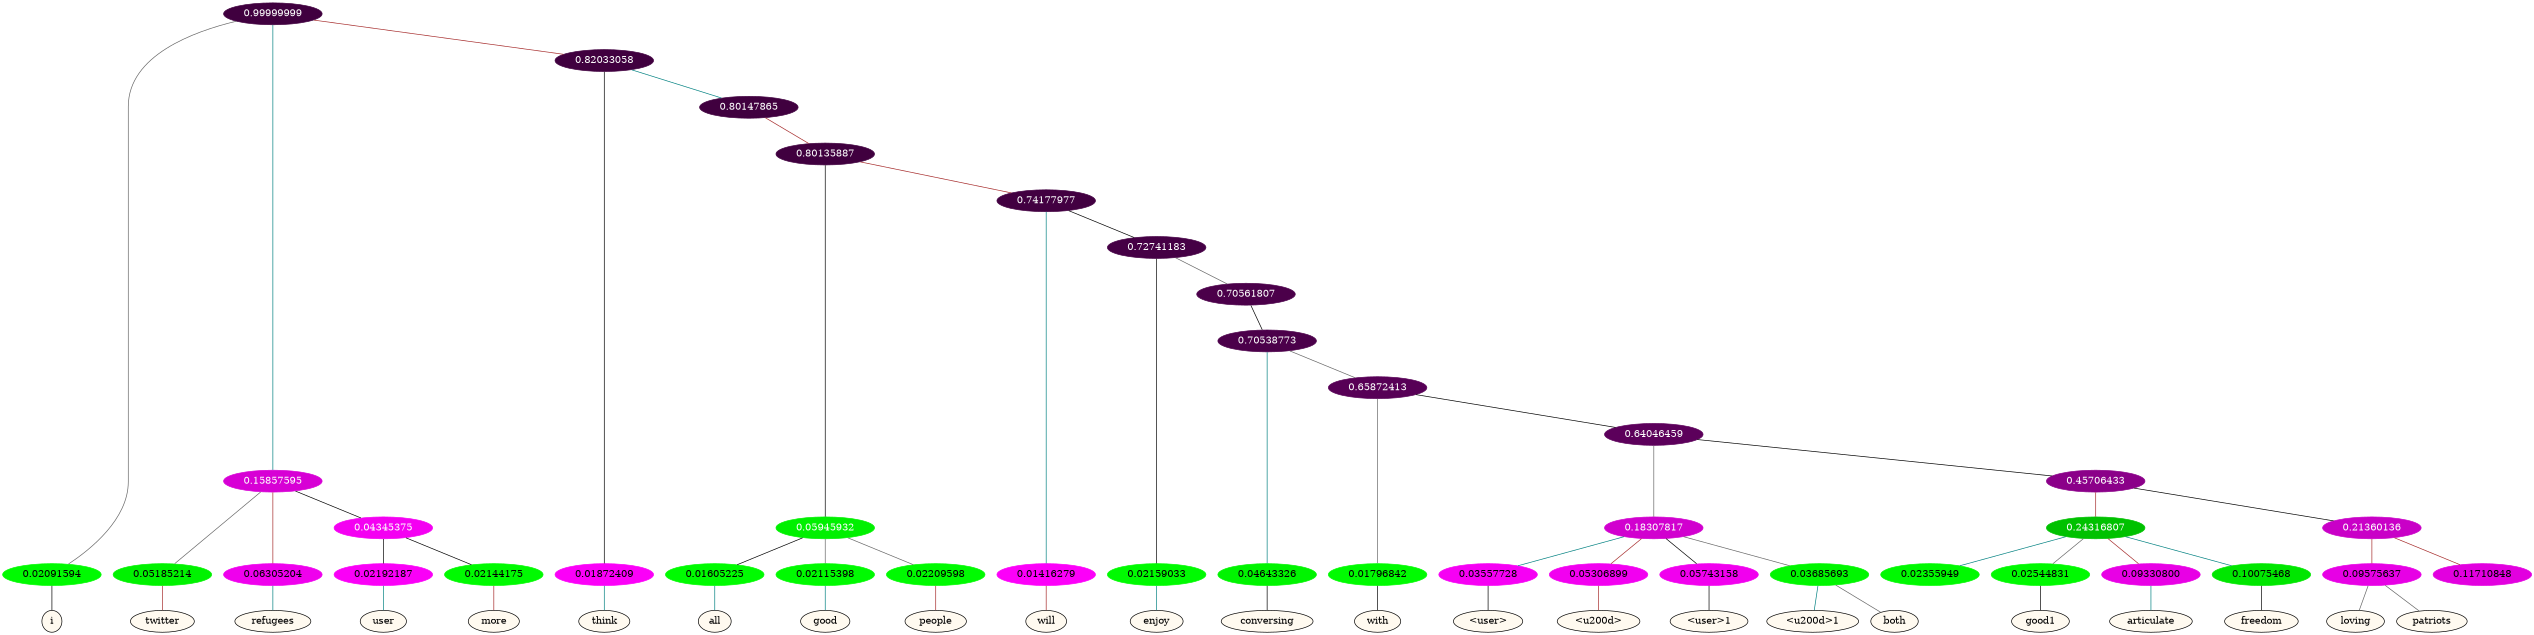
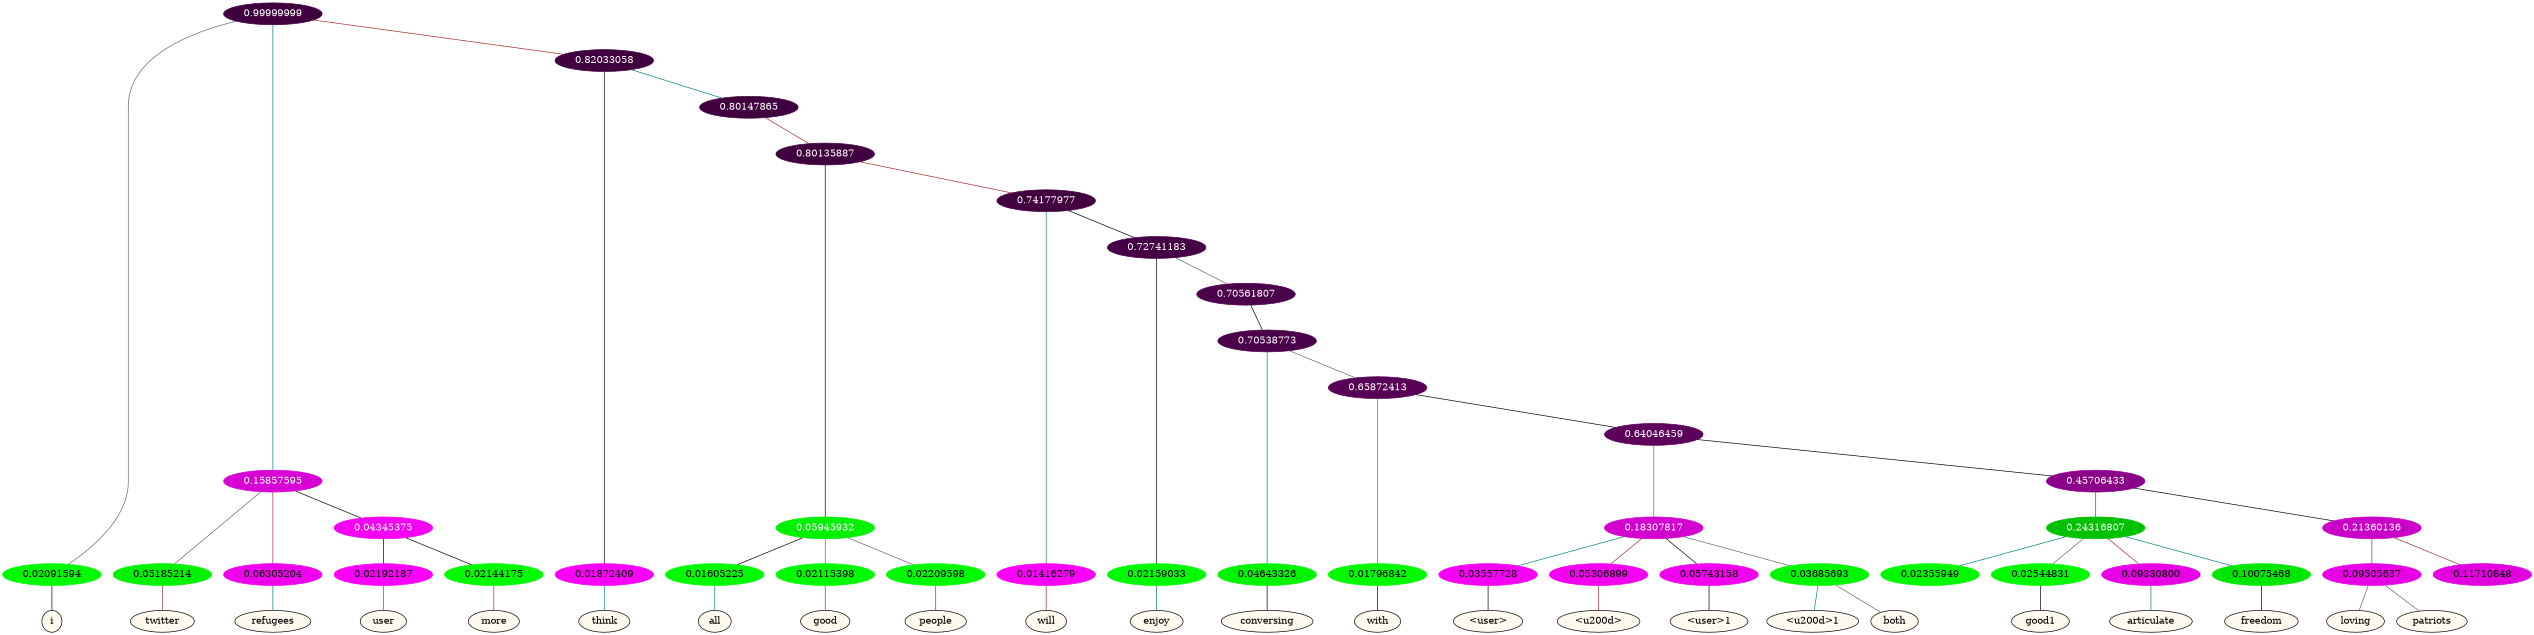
(2372, 575) -> (2372, 575)
(825, 598) -> (825, 598)
